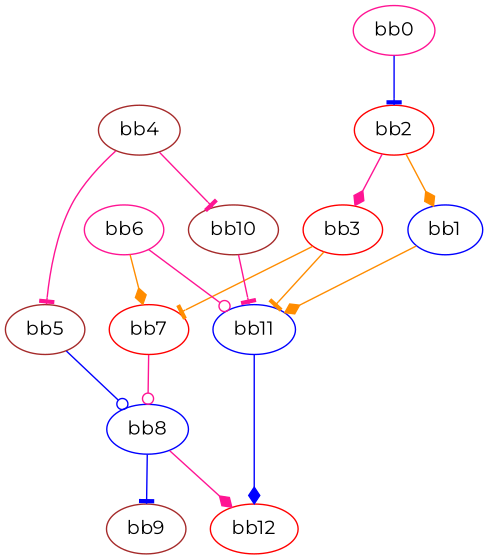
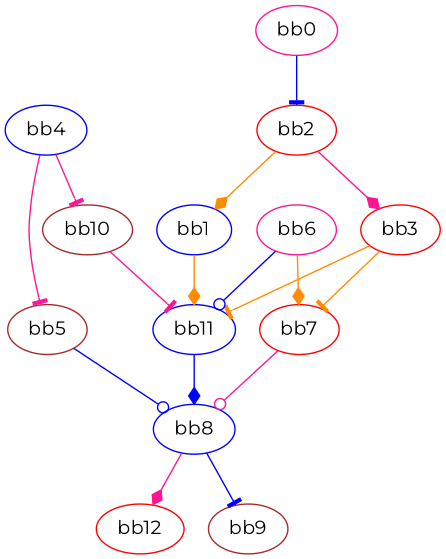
(139, 130) -> (46, 130)
(184, 276) -> (250, 276)
(254, 421) -> (194, 371)
